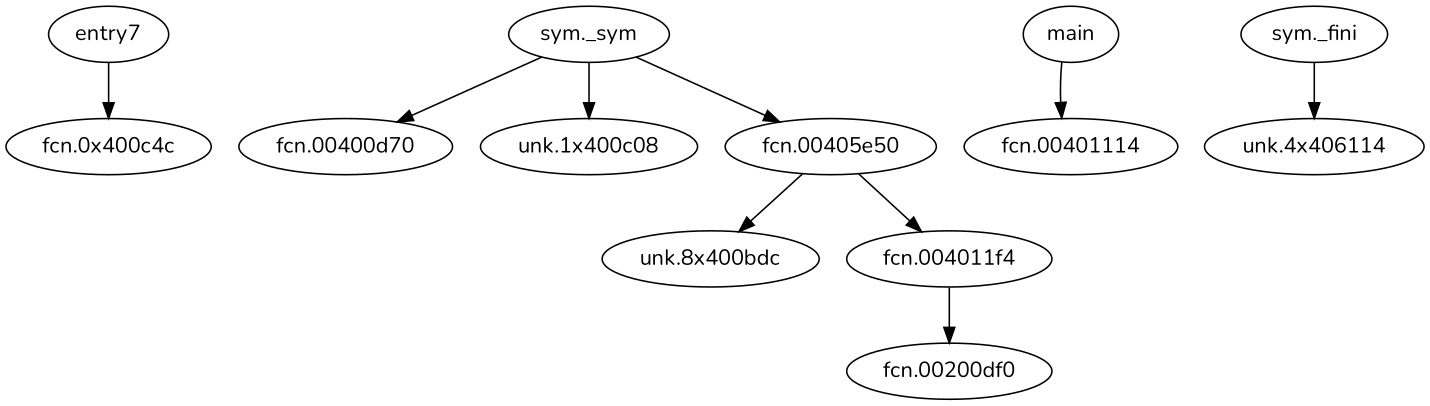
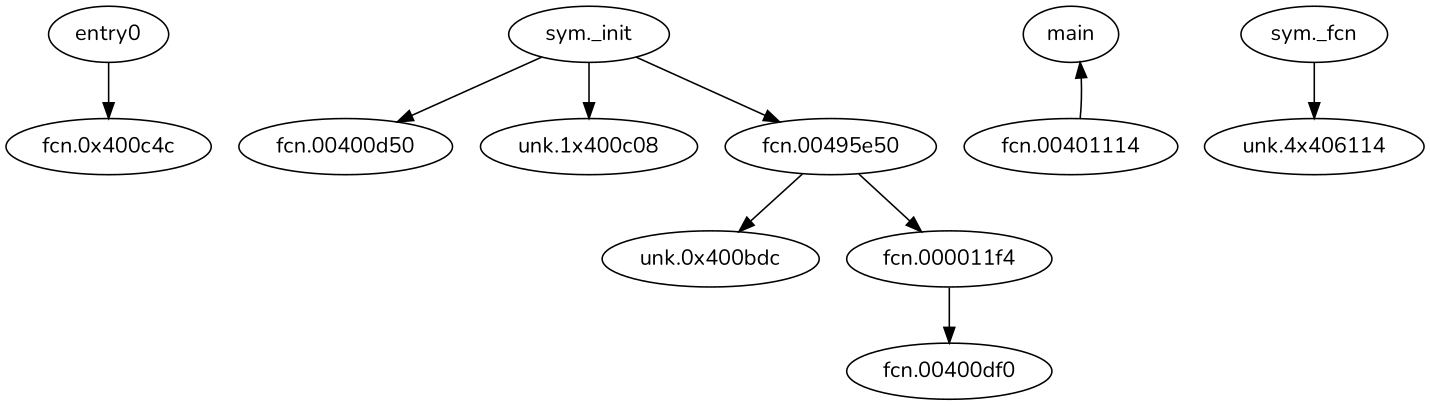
(109, 34) -> (109, 34)
(589, 34) -> (589, 34)
(1314, 34) -> (1314, 34)
(1061, 82) -> (1081, 98)
(346, 147) -> (346, 147)
(831, 147) -> (831, 147)
(711, 259) -> (711, 259)
(949, 259) -> (949, 259)
(949, 371) -> (949, 371)
